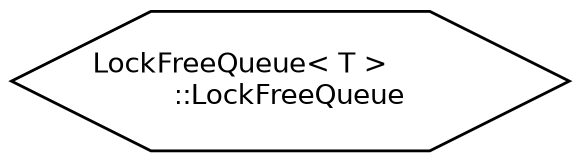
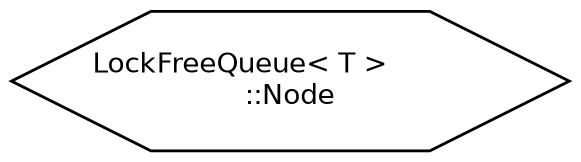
(290, 81) -> (290, 81)
